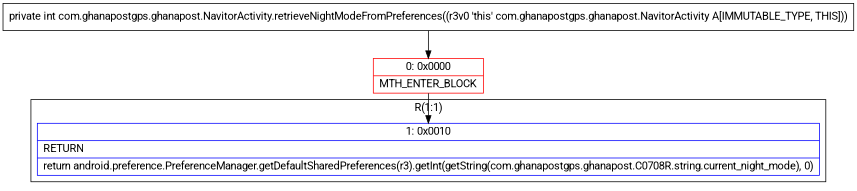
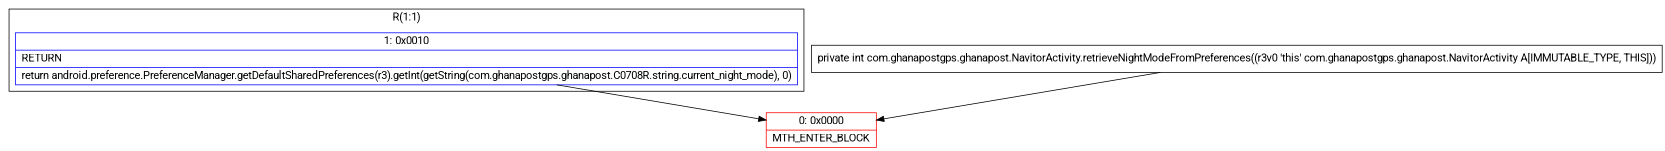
(428, 104) -> (658, 102)
